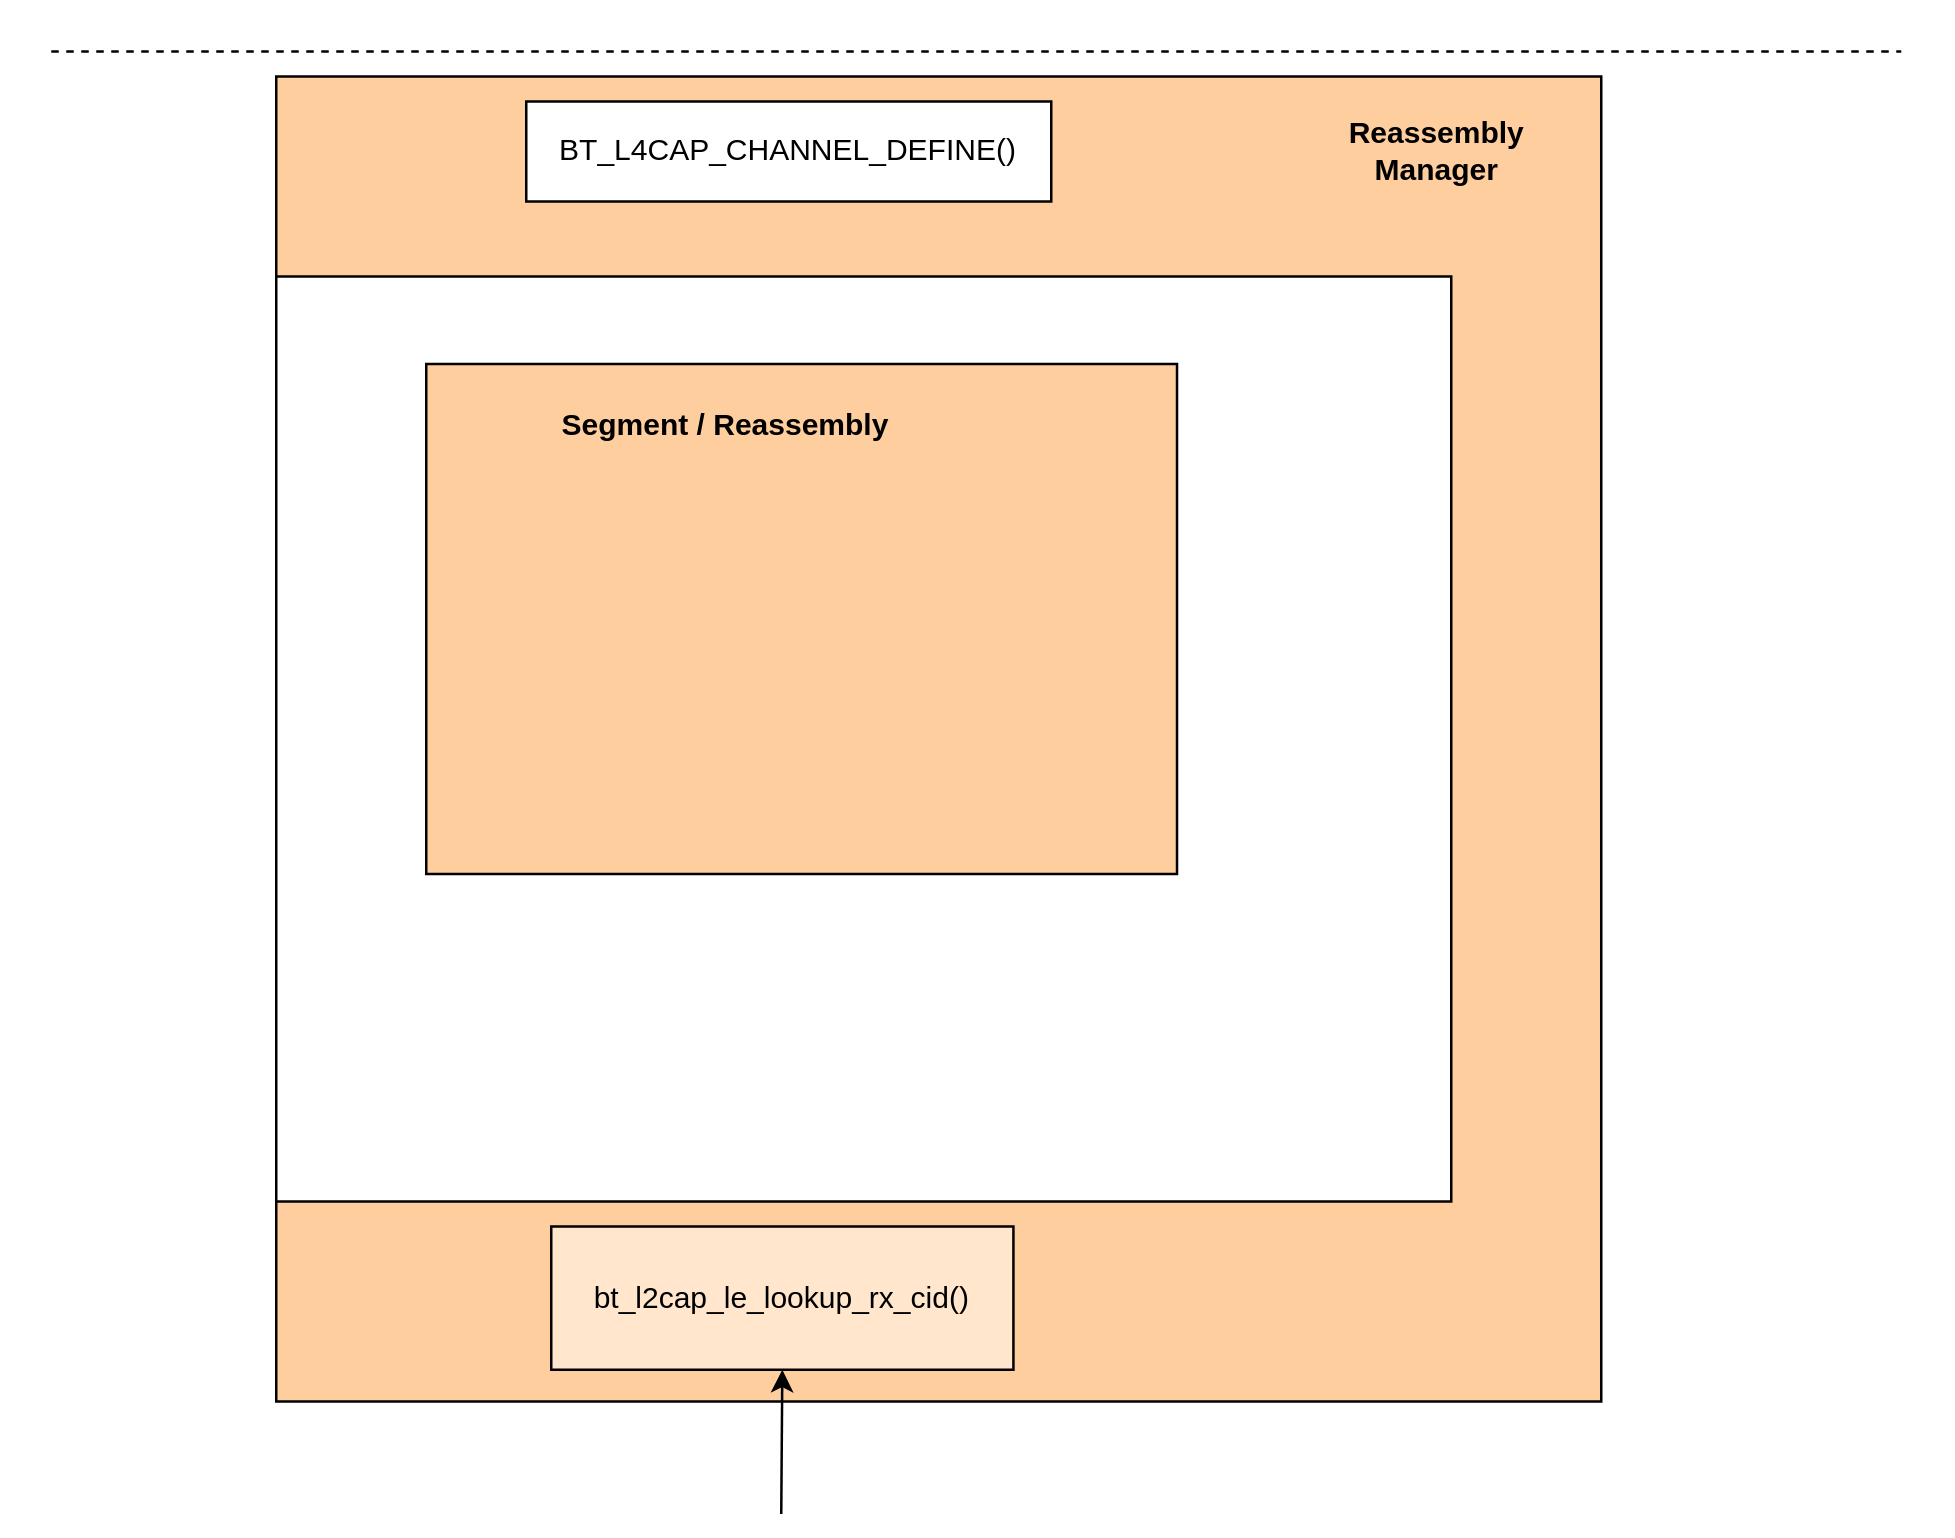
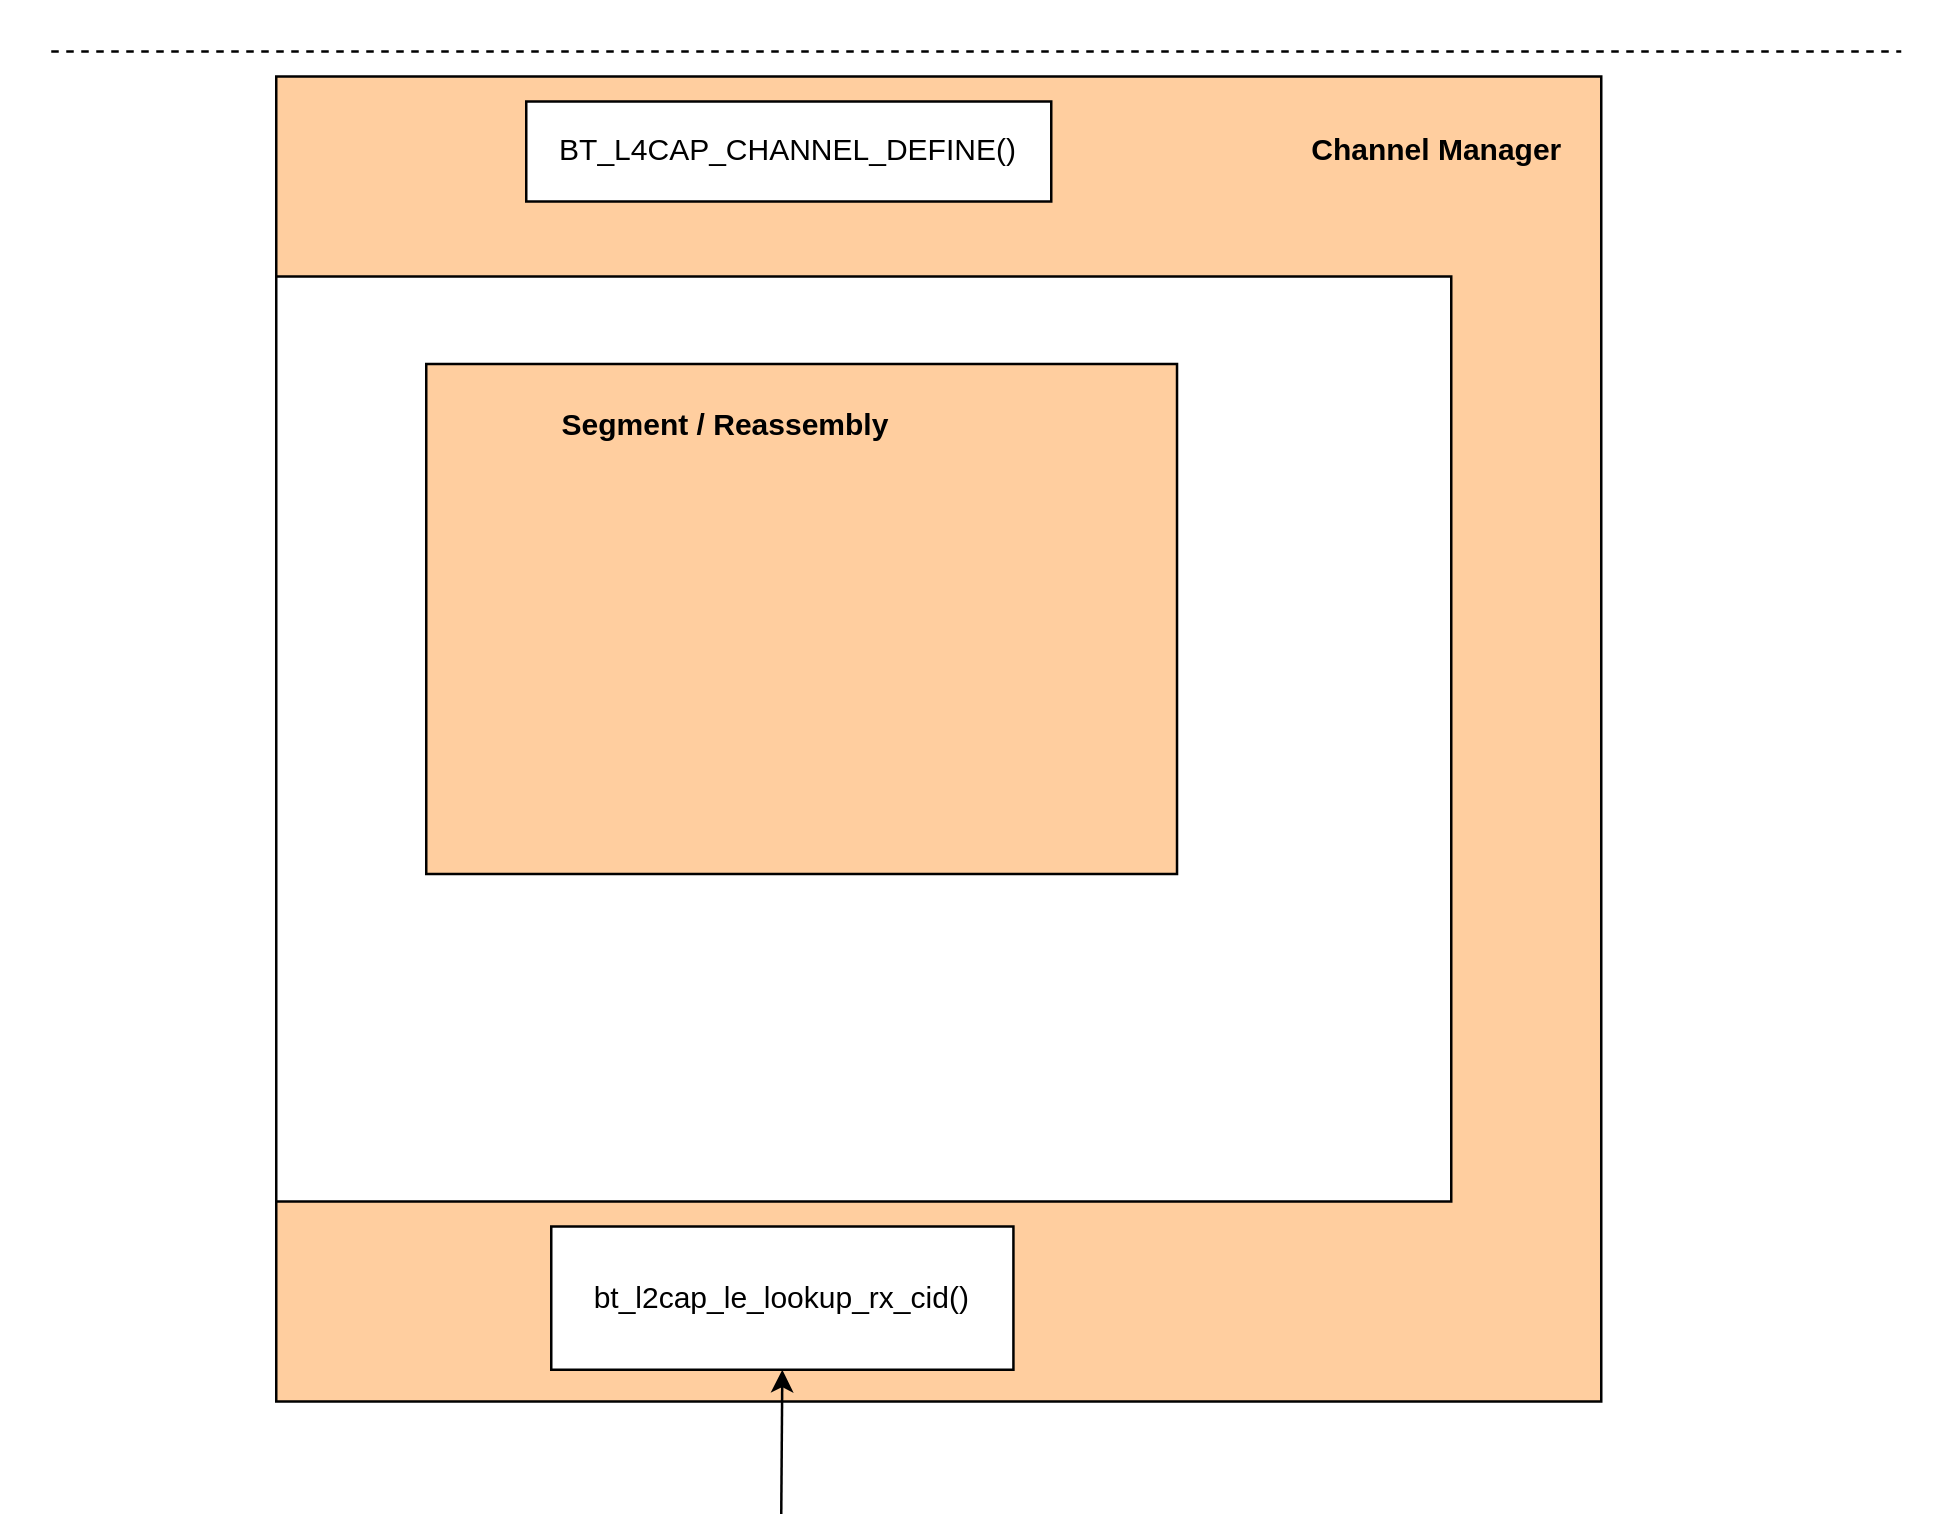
(1438, 151) -> (1438, 151)
(782, 1298) -> (782, 1298)
